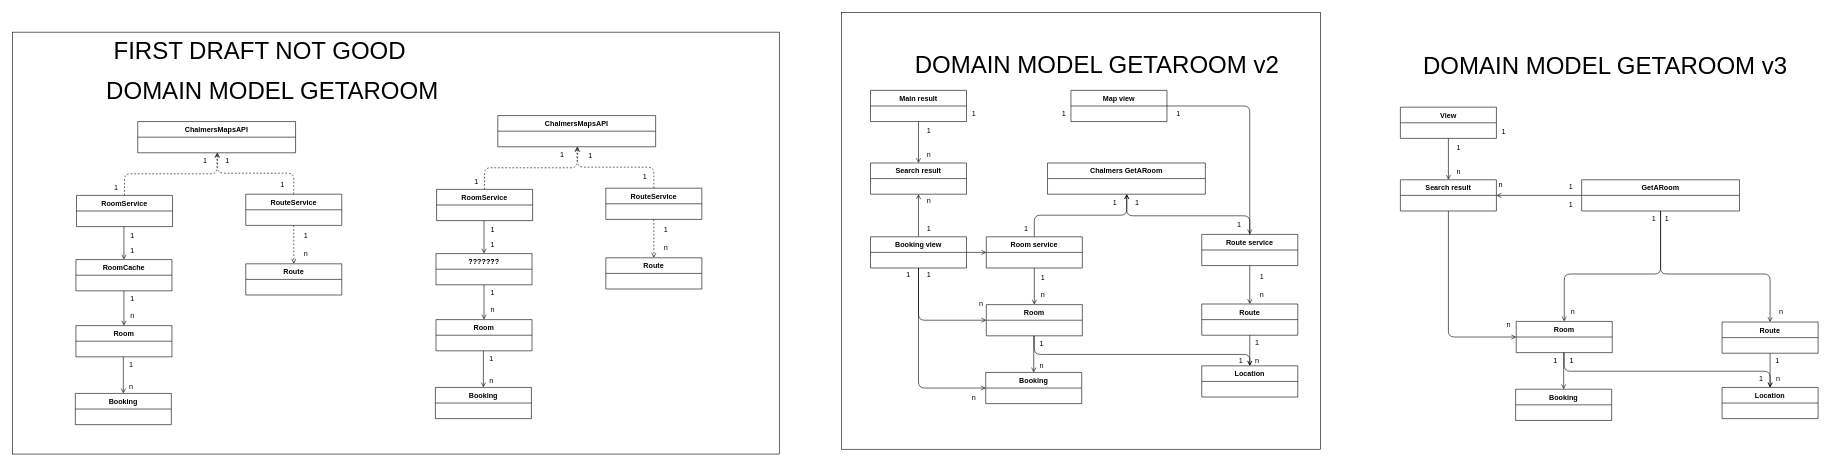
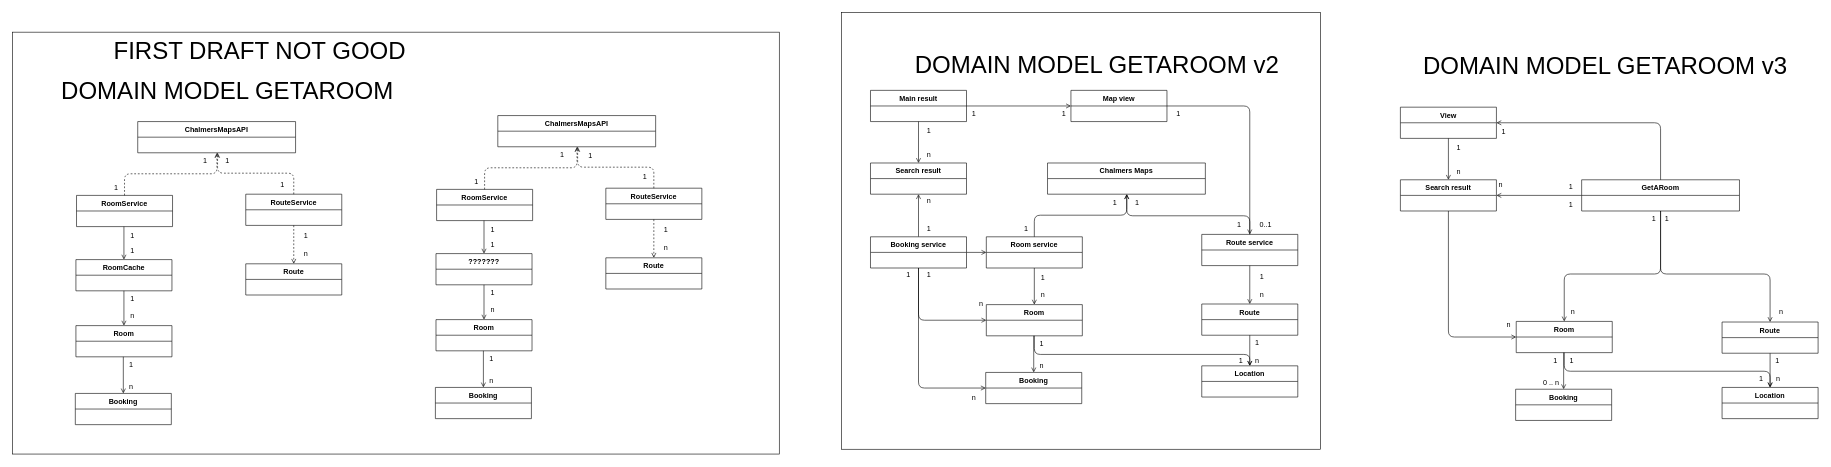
(272, 90) -> (227, 90)
none -> (1066, 106)
none -> (1607, 123)
(1126, 171) -> (1126, 171)
none -> (1265, 225)
(918, 245) -> (918, 245)
none -> (1550, 383)
